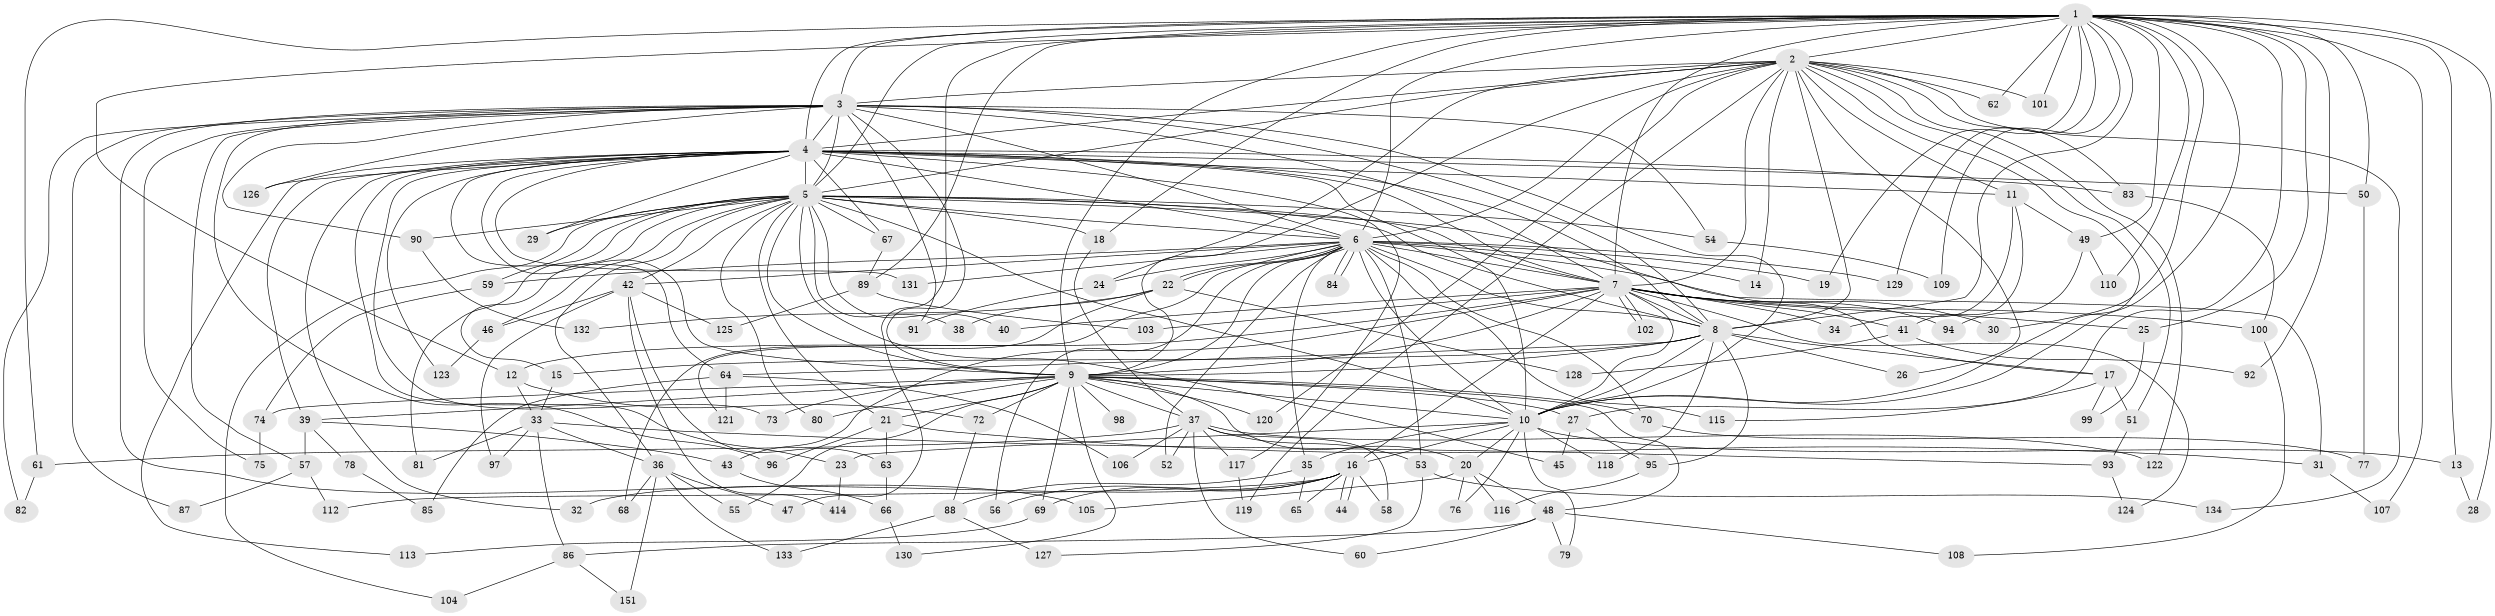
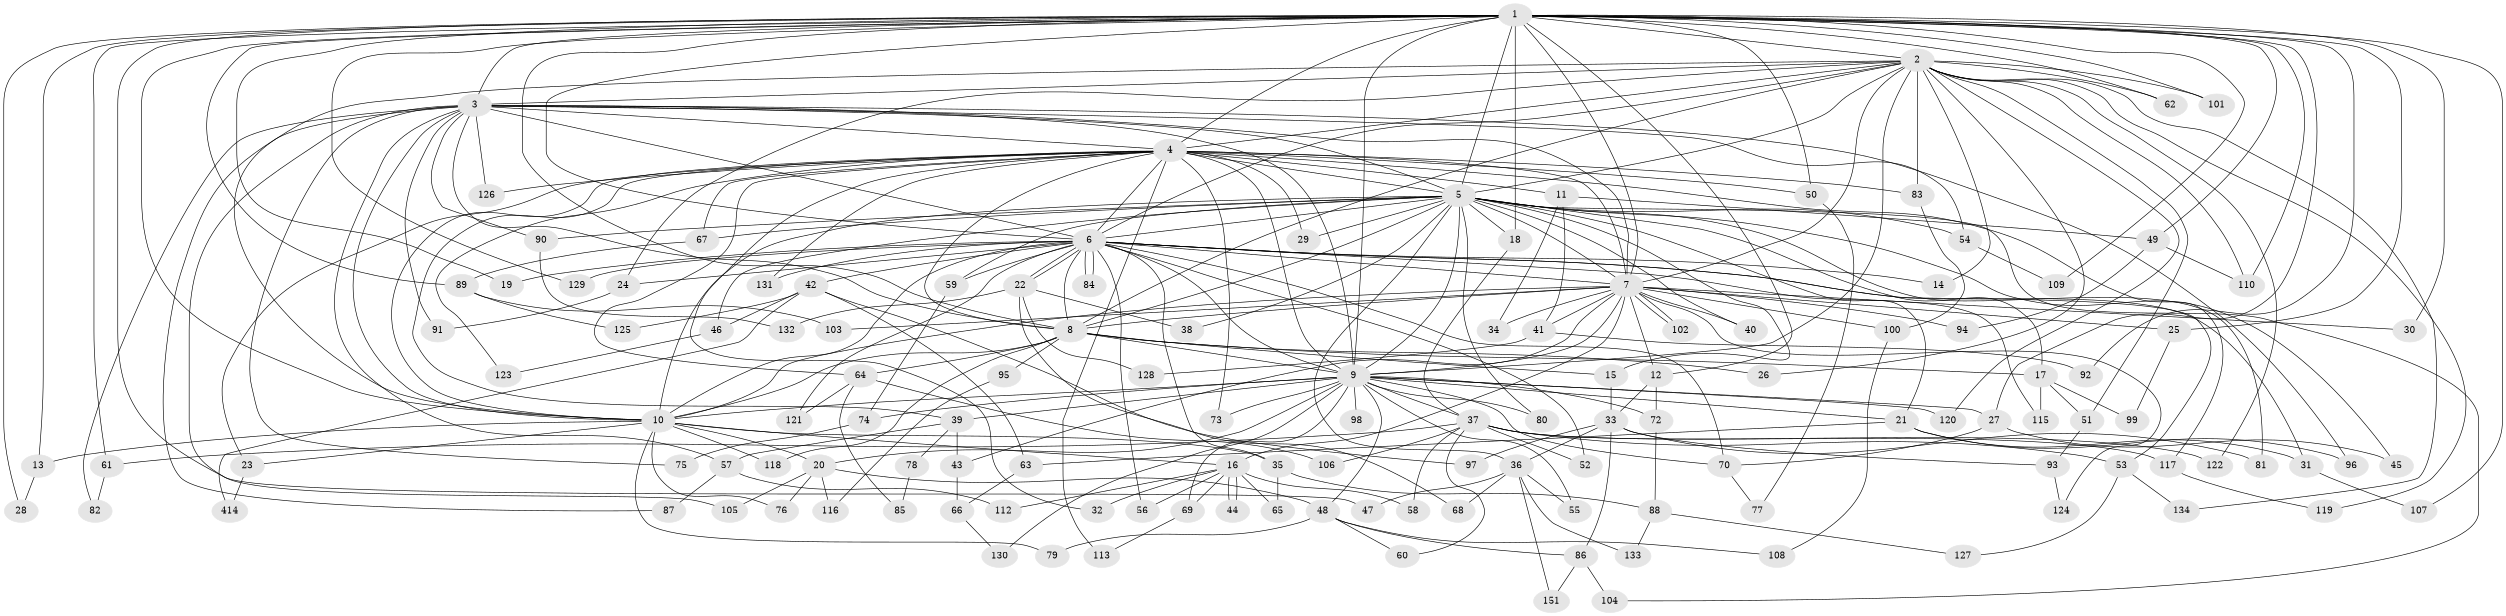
(1893, 140) -> (2109, 136)
(715, 237) -> none
(1615, 445) -> (1826, 459)
